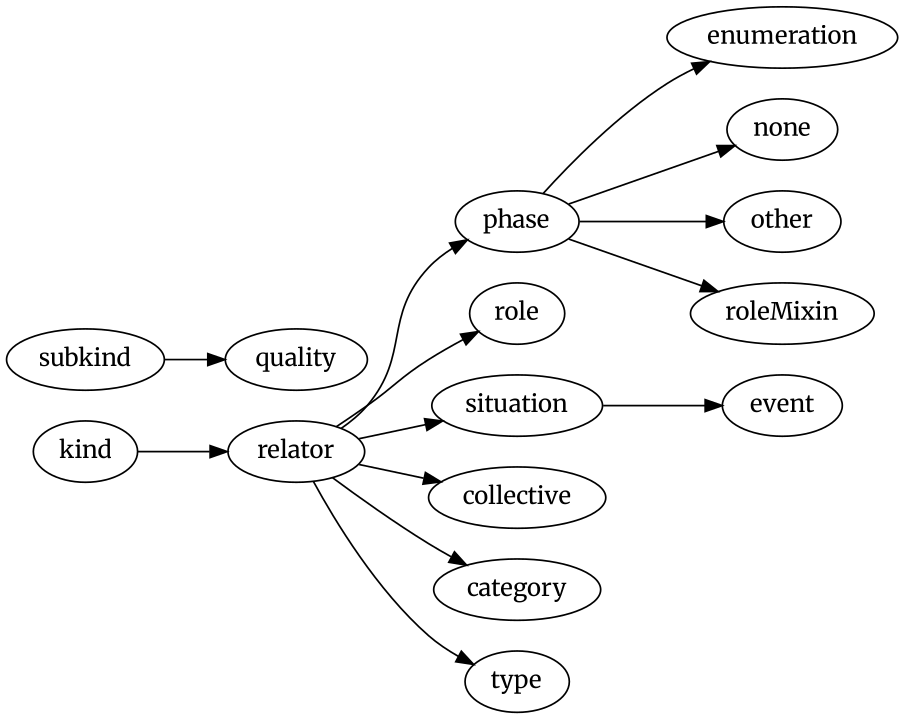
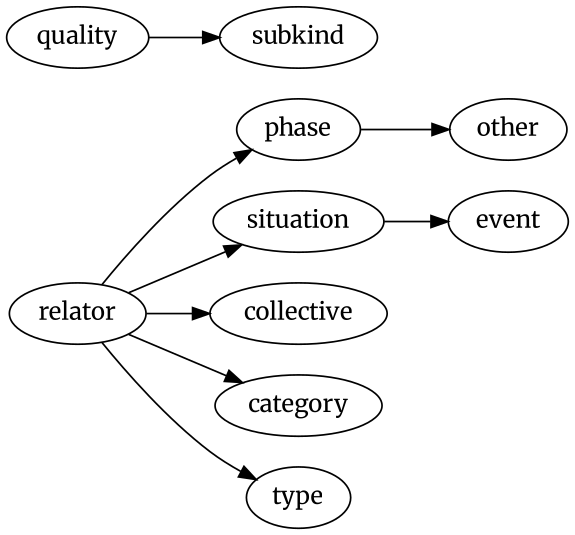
(782, 37) -> none
(782, 130) -> none
(517, 314) -> none
(782, 314) -> none
(186, 360) -> (176, 37)
(85, 452) -> none
